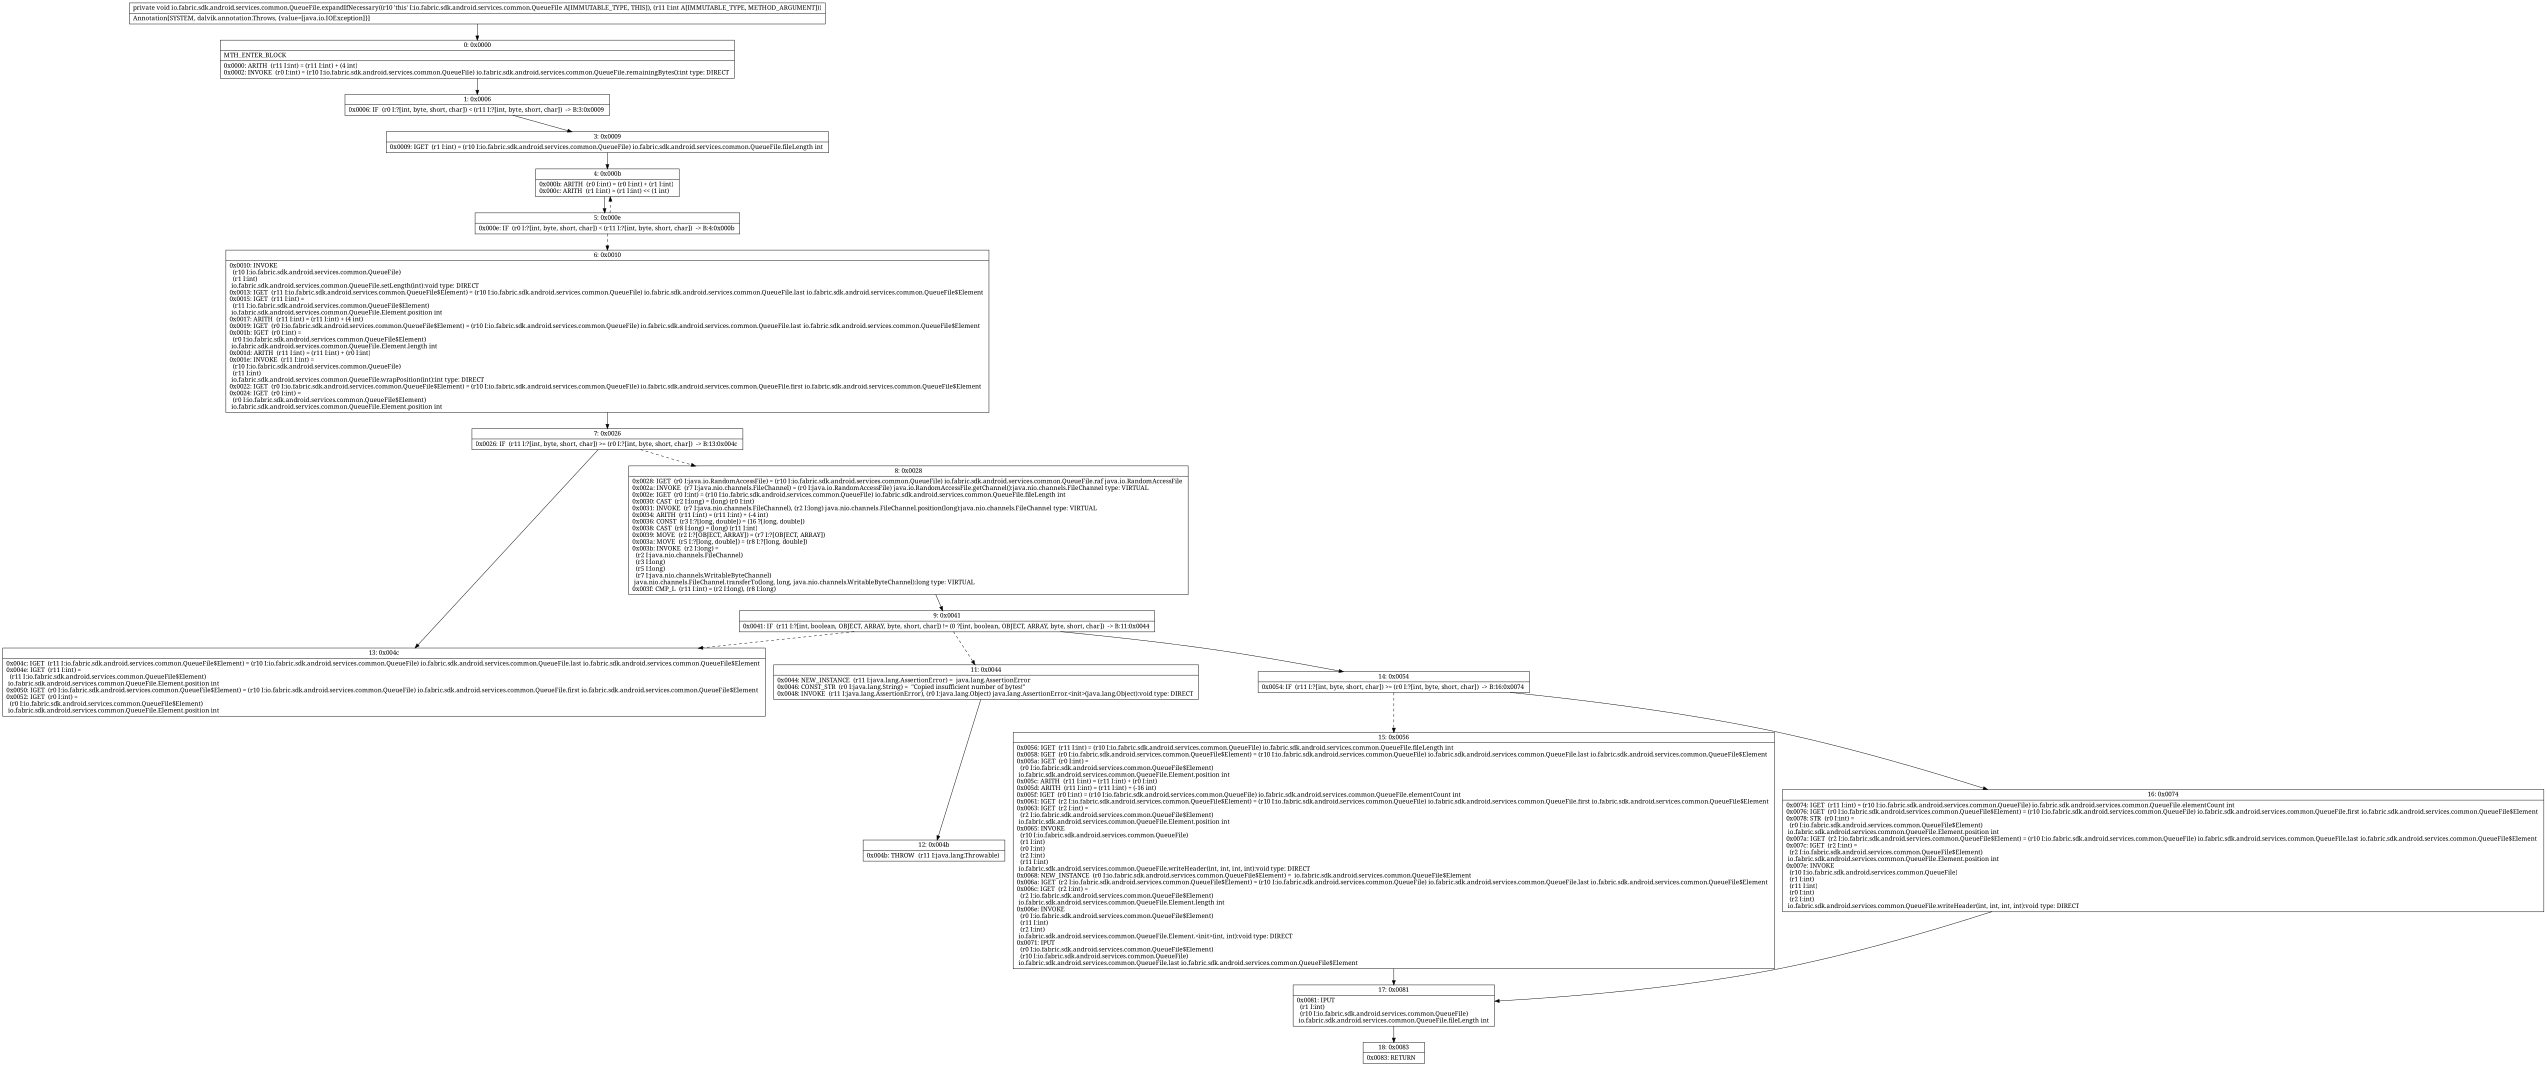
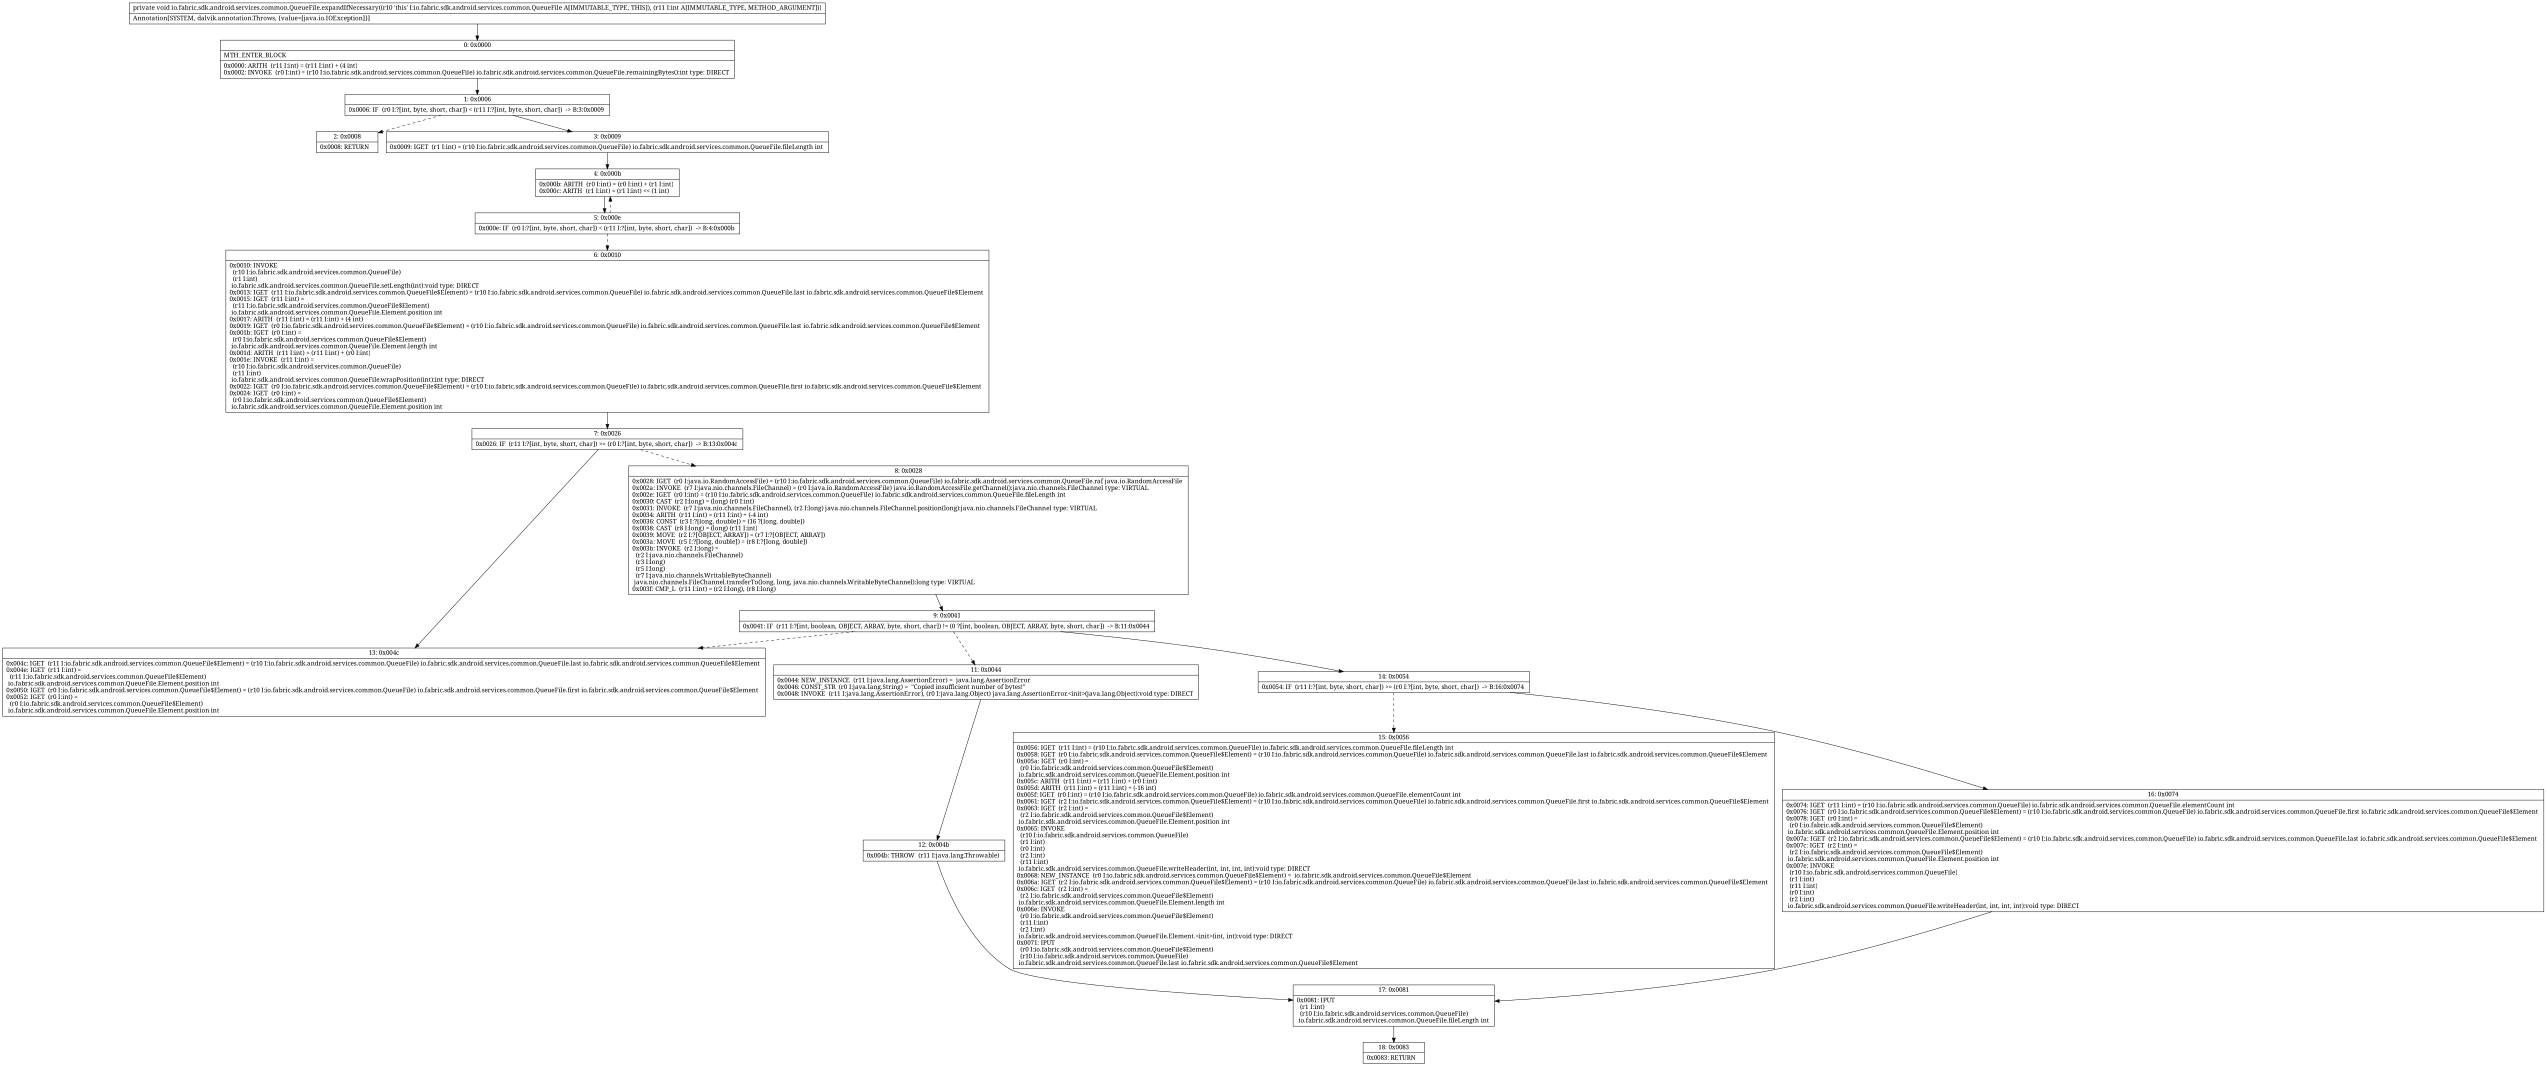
none -> (347, 142)
(1821, 819) -> (1823, 819)
(1394, 975) -> (1082, 984)
